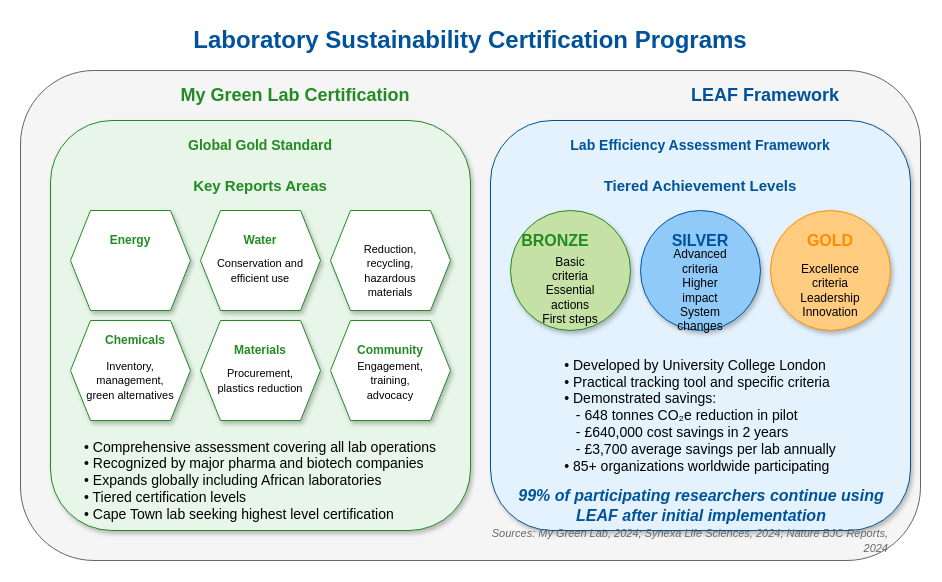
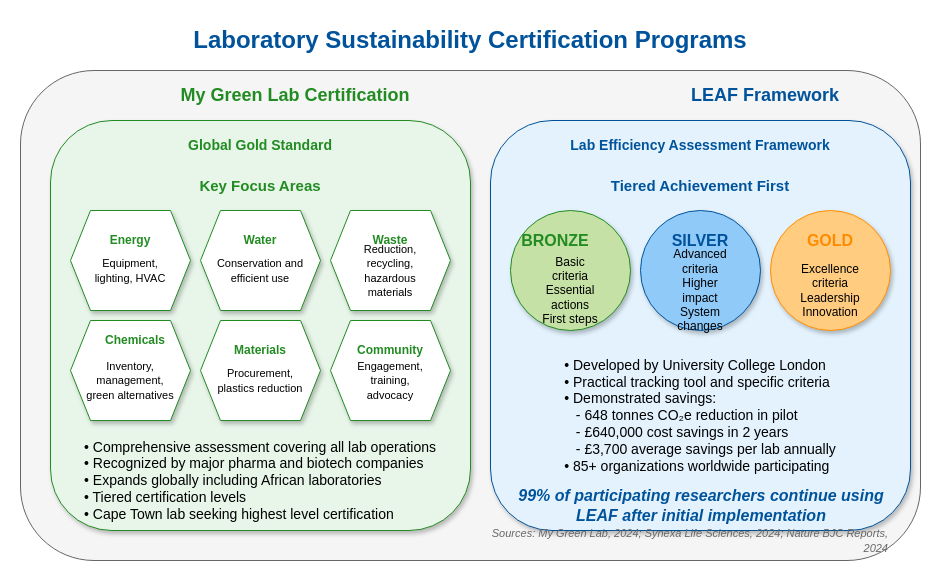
(261, 186) -> (261, 186)
(701, 186) -> (701, 186)
none -> (391, 241)
none -> (131, 271)
